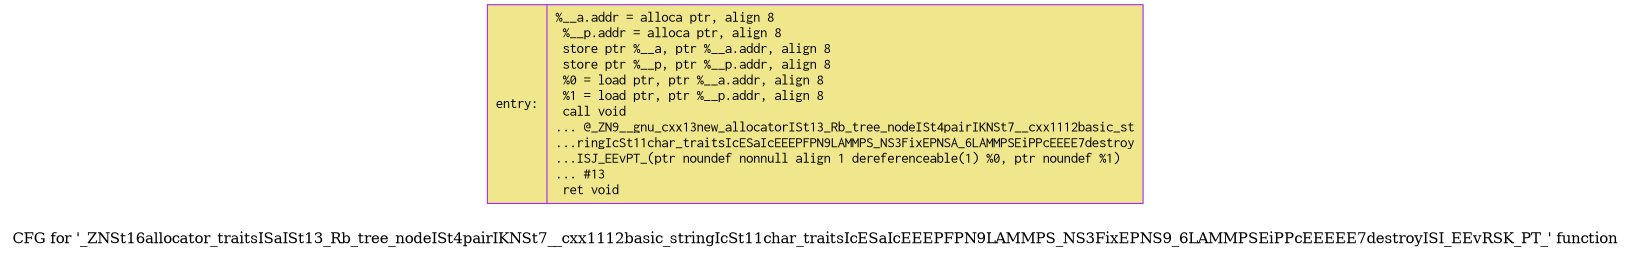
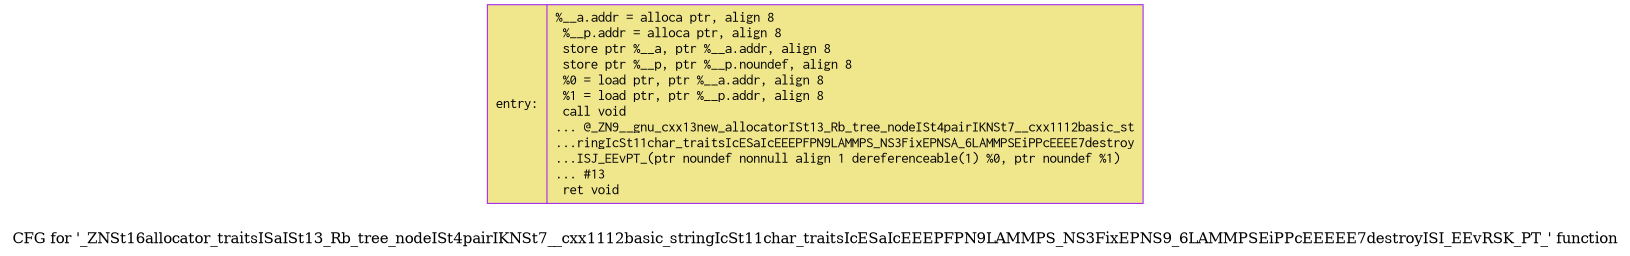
(693, 64) -> (704, 64)
